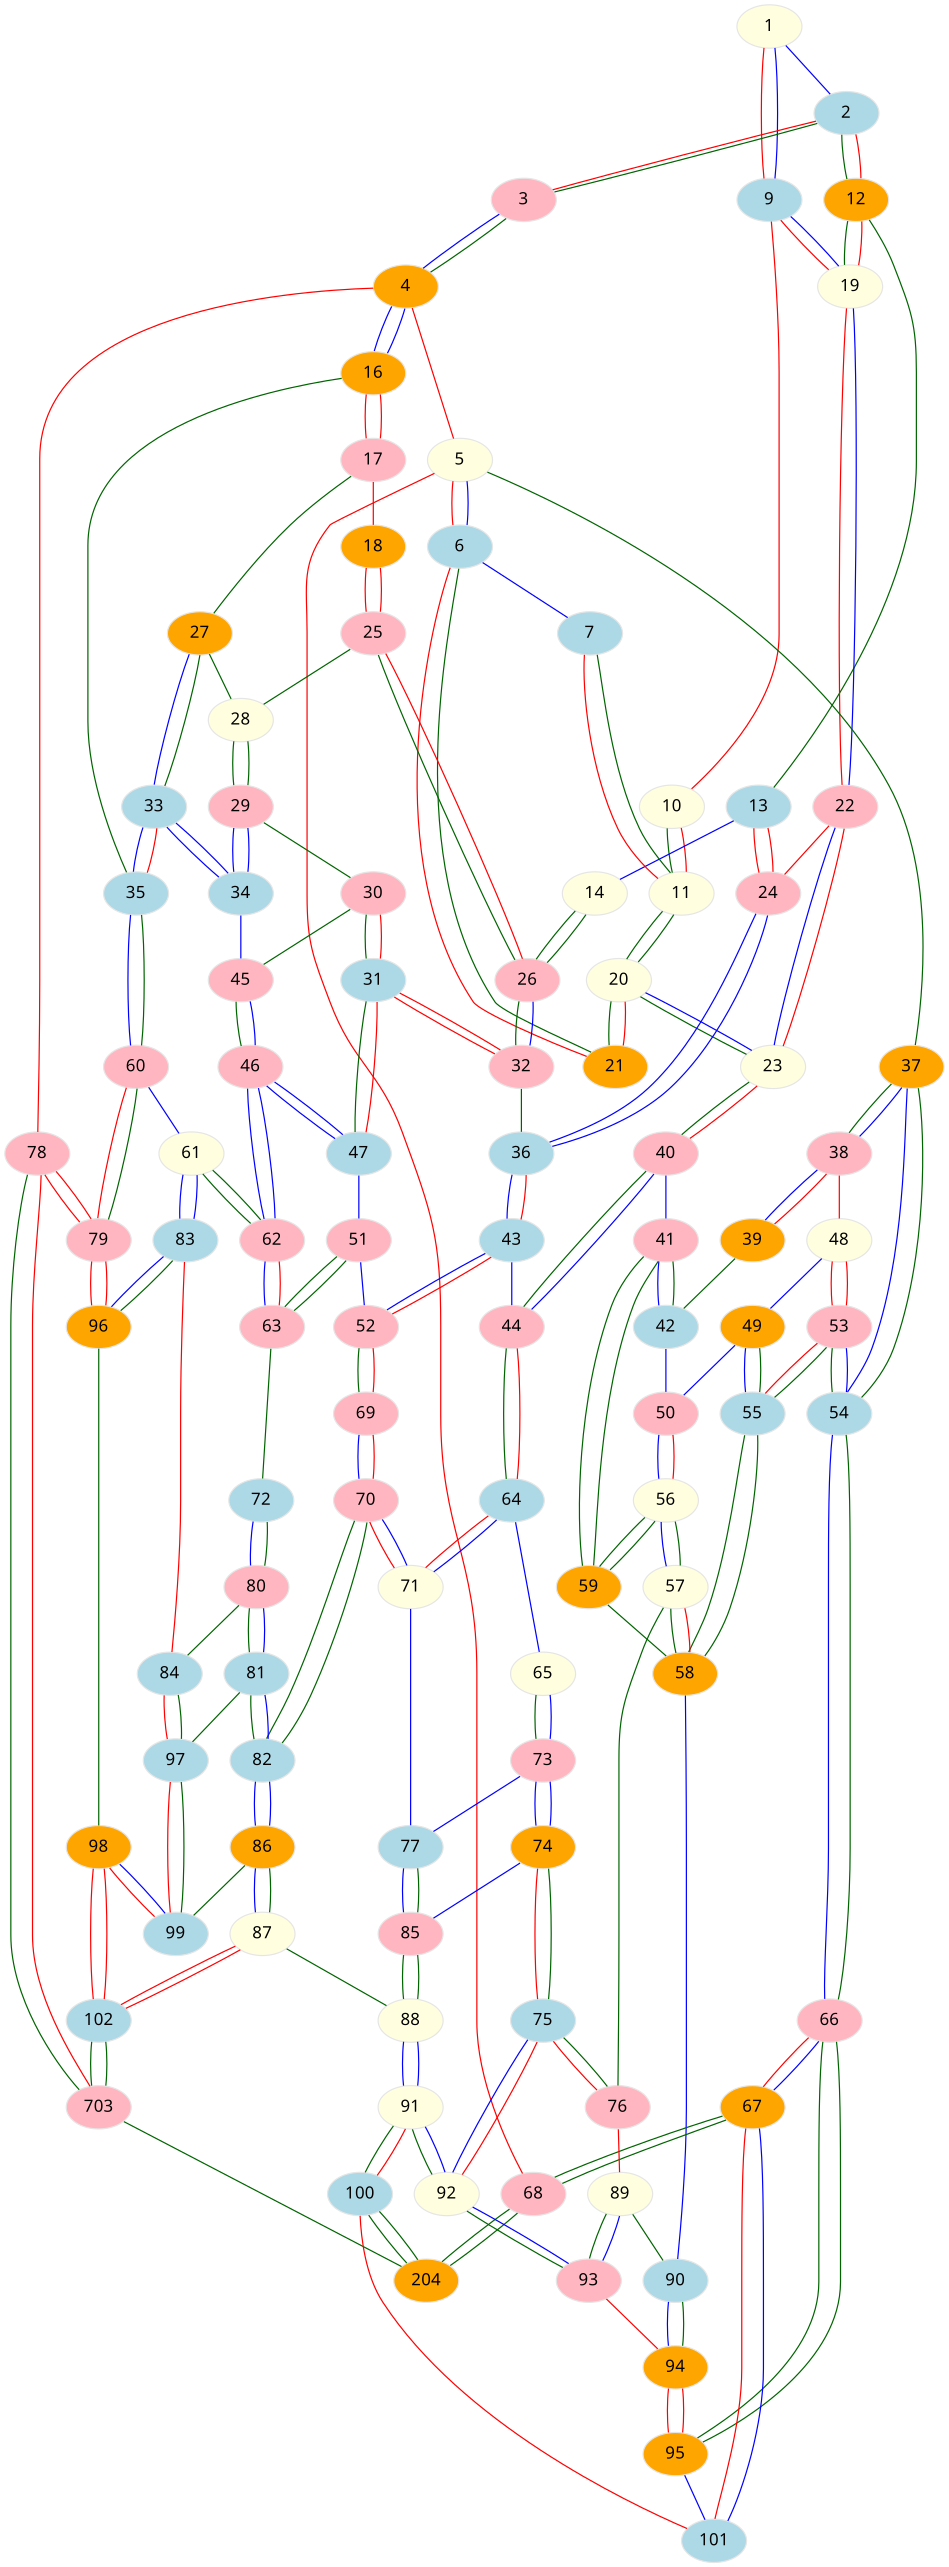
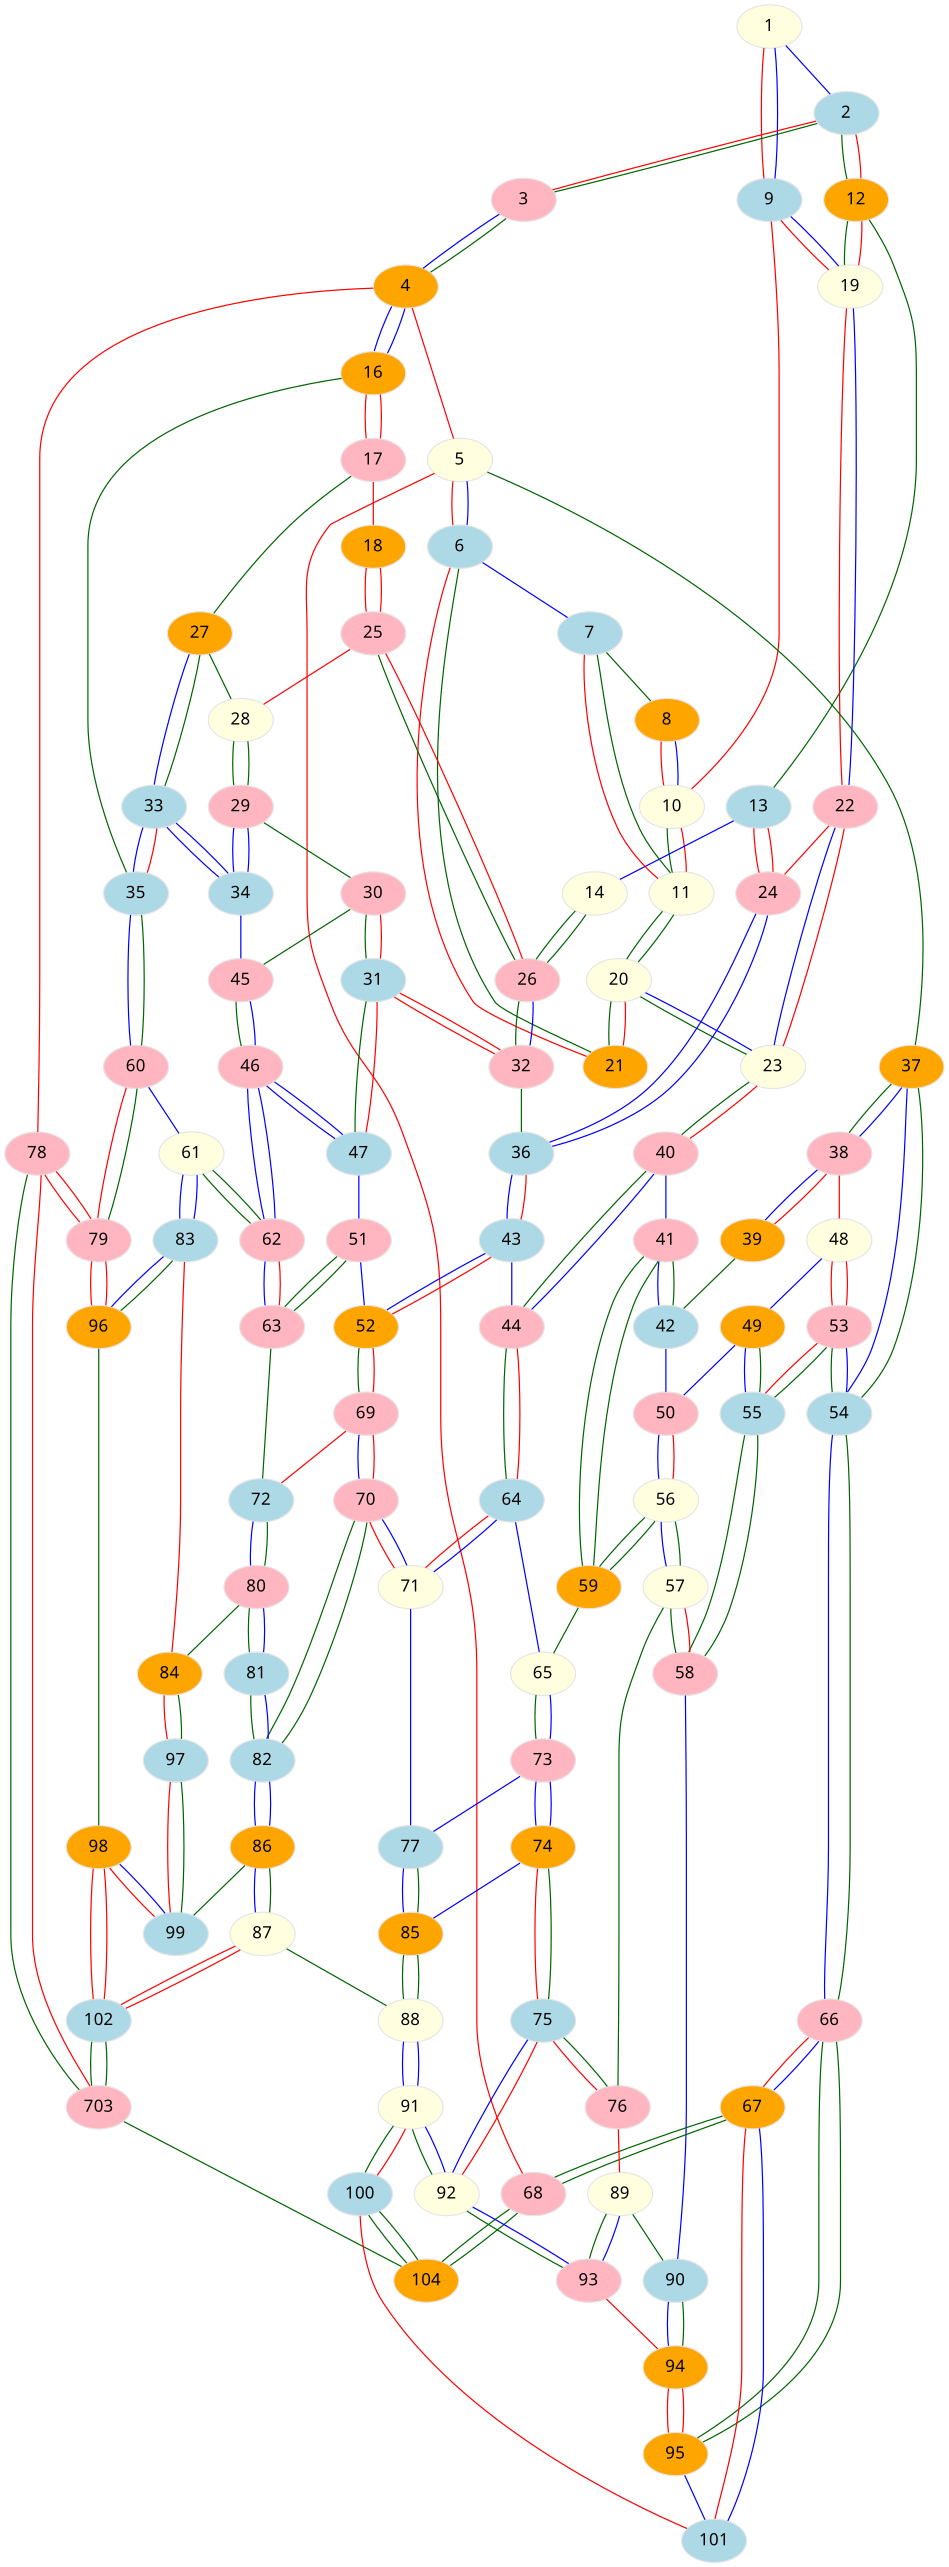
(316, 671) -> (316, 671)
none -> (667, 720)
(366, 1327) -> (366, 1327)
none -> (314, 1457)
(637, 1630) -> (566, 1630)
(170, 1674) -> (170, 1674)
(685, 1674) -> (685, 1674)
(216, 1717) -> none
(411, 1934) -> (411, 1934)
(426, 2281) -> (426, 2281)
